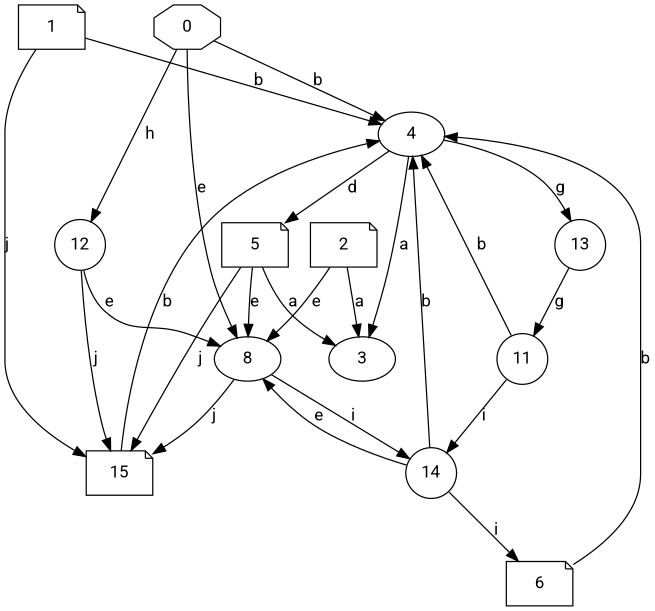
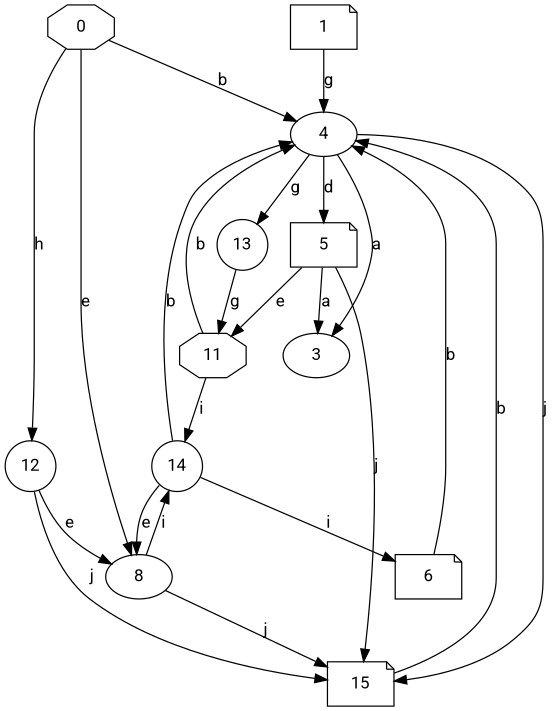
(259, 81) -> (329, 81)
(344, 245) -> none
(5, 261) -> (543, 384)
(250, 296) -> (271, 297)
(522, 359) -> (213, 356)
